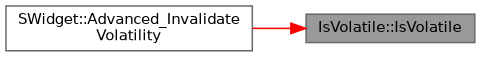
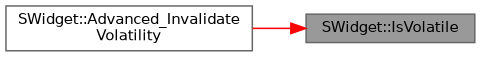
(390, 28) -> (390, 28)
